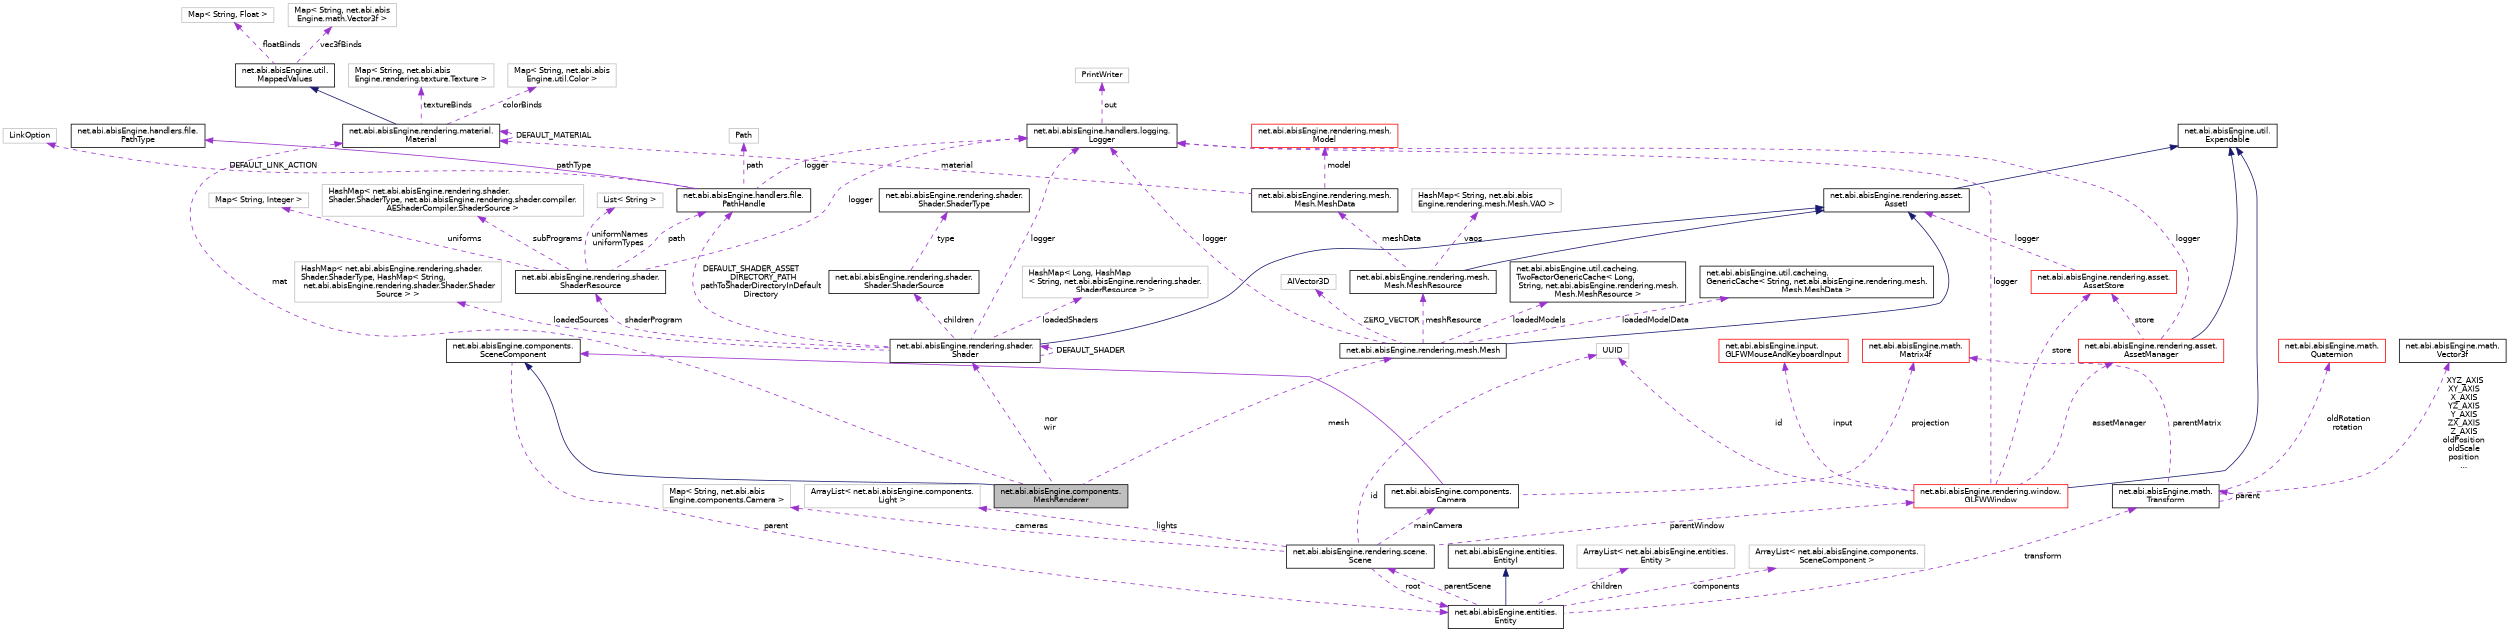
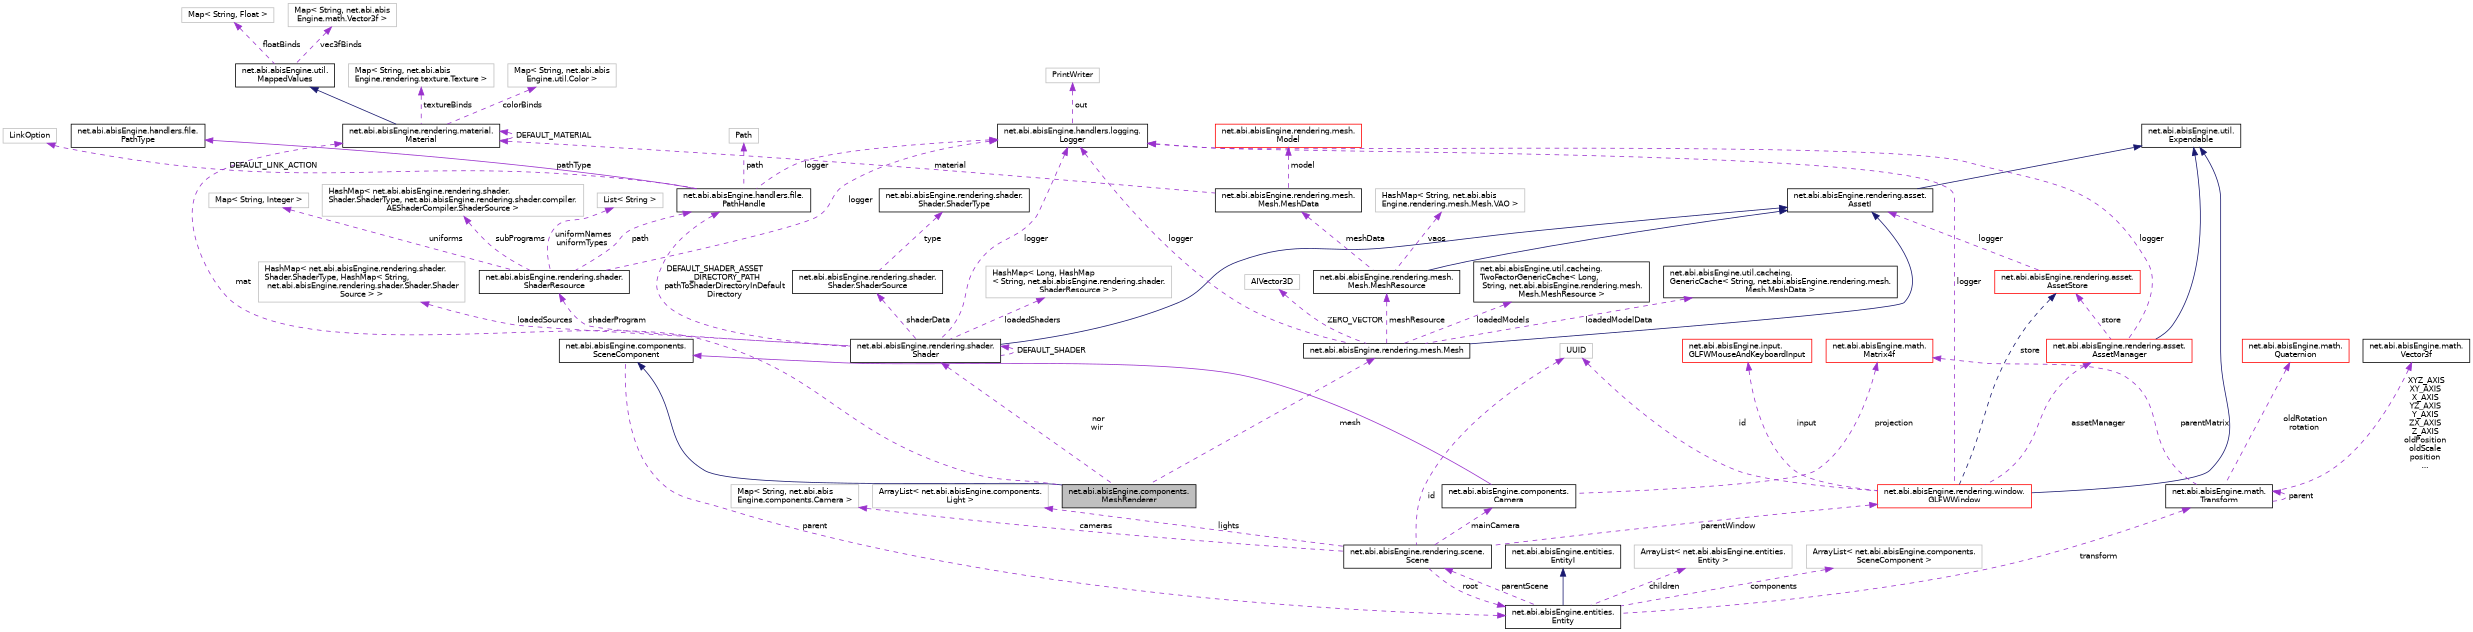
(958, 321) -> (927, 321)
(2027, 385) -> (1994, 386)
